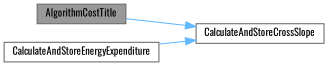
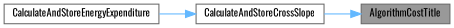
(156, 22) -> (337, 14)
